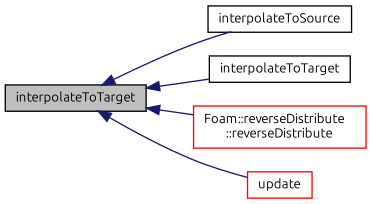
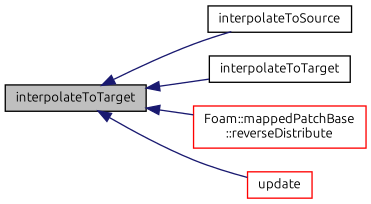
(280, 127) -> (280, 127)
